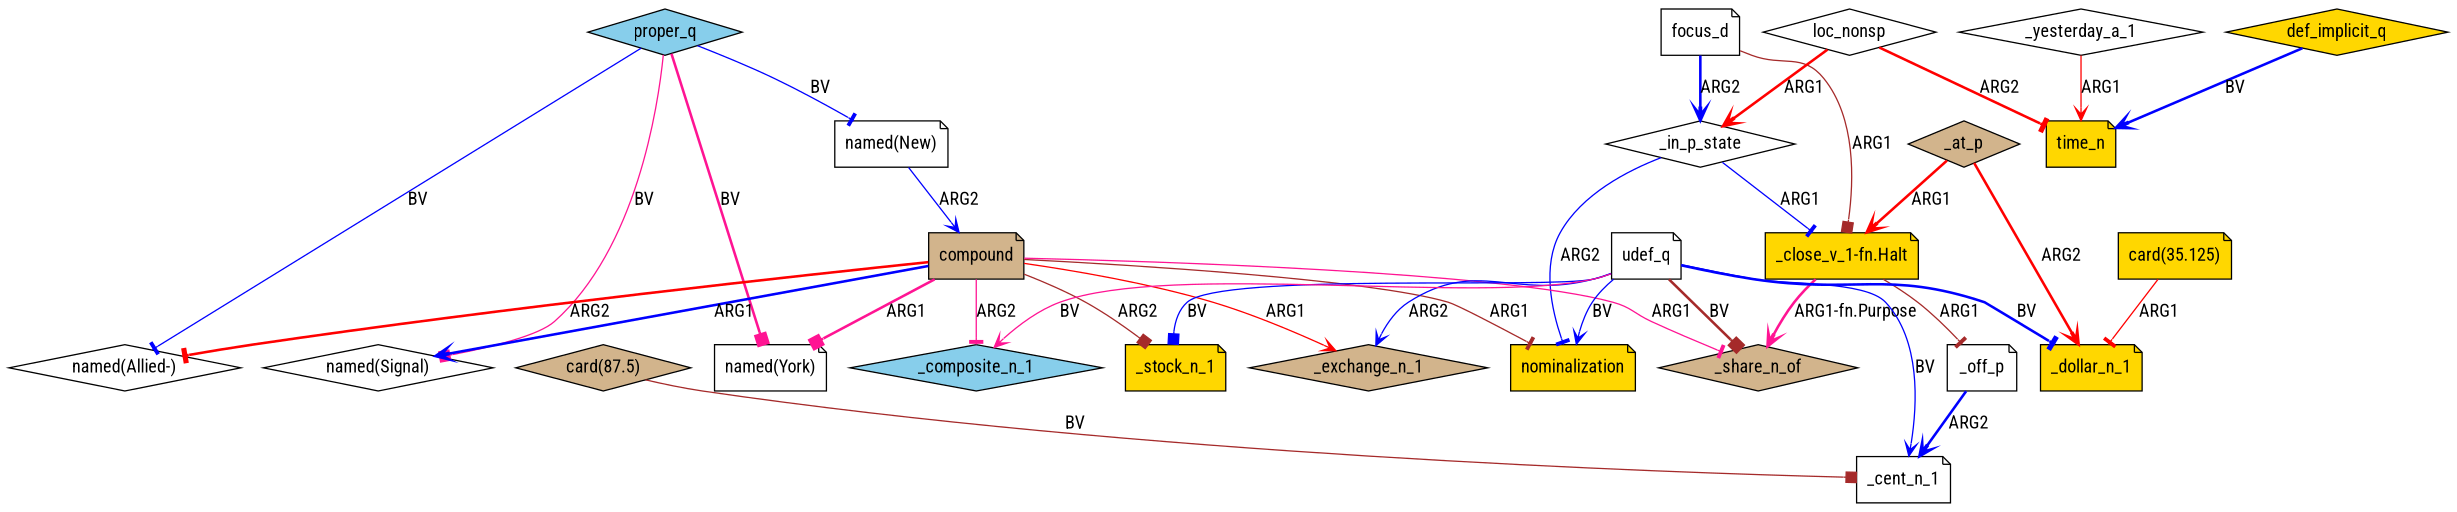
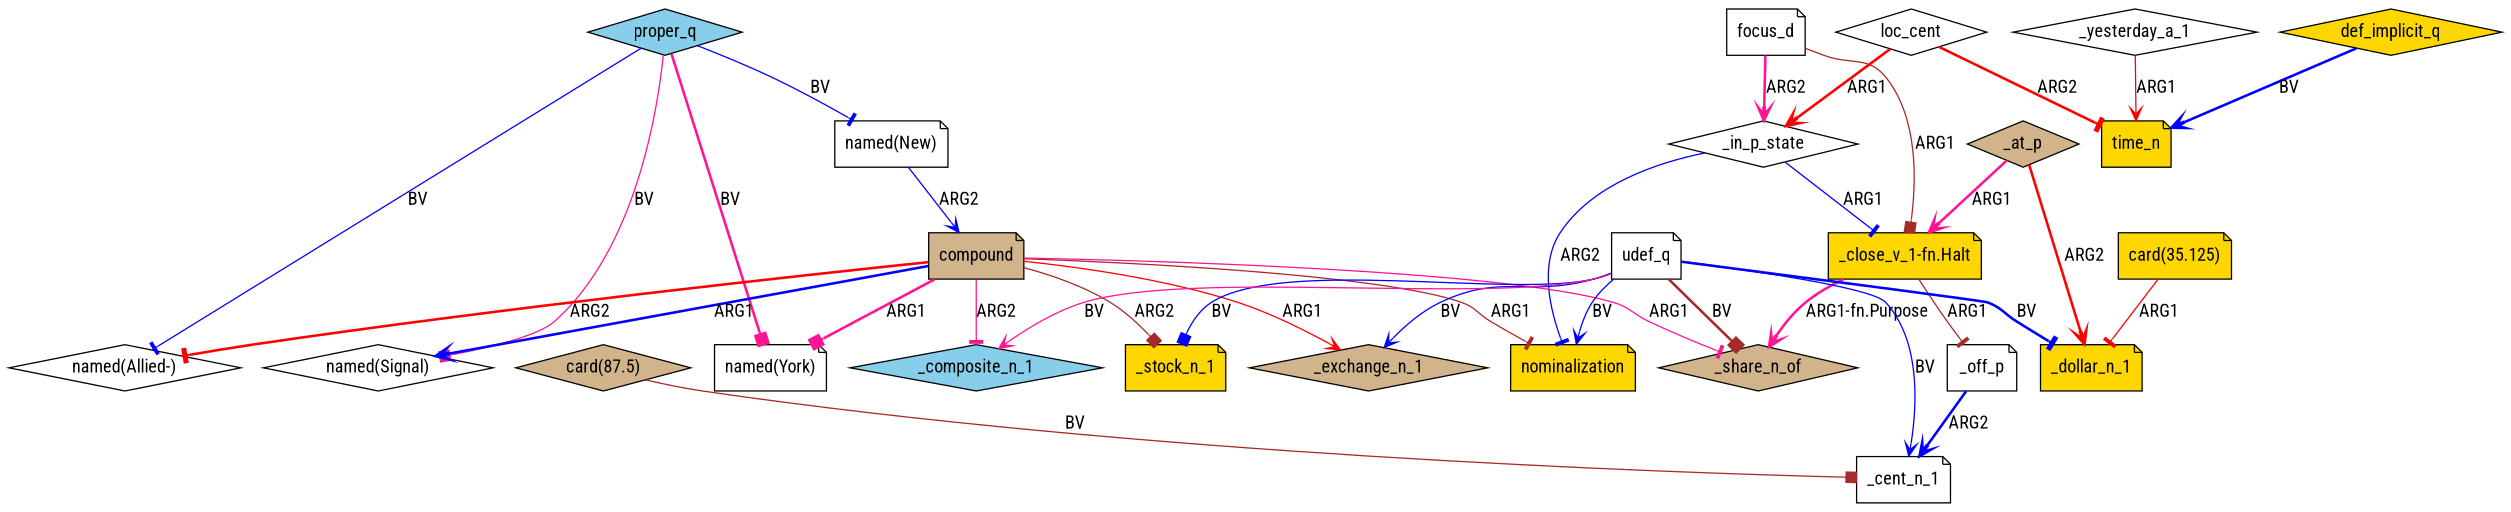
(1850, 32) -> (1911, 32)
(1700, 82) -> (1765, 82)
(1912, 192) -> (1973, 192)
(1428, 312) -> (1451, 312)
